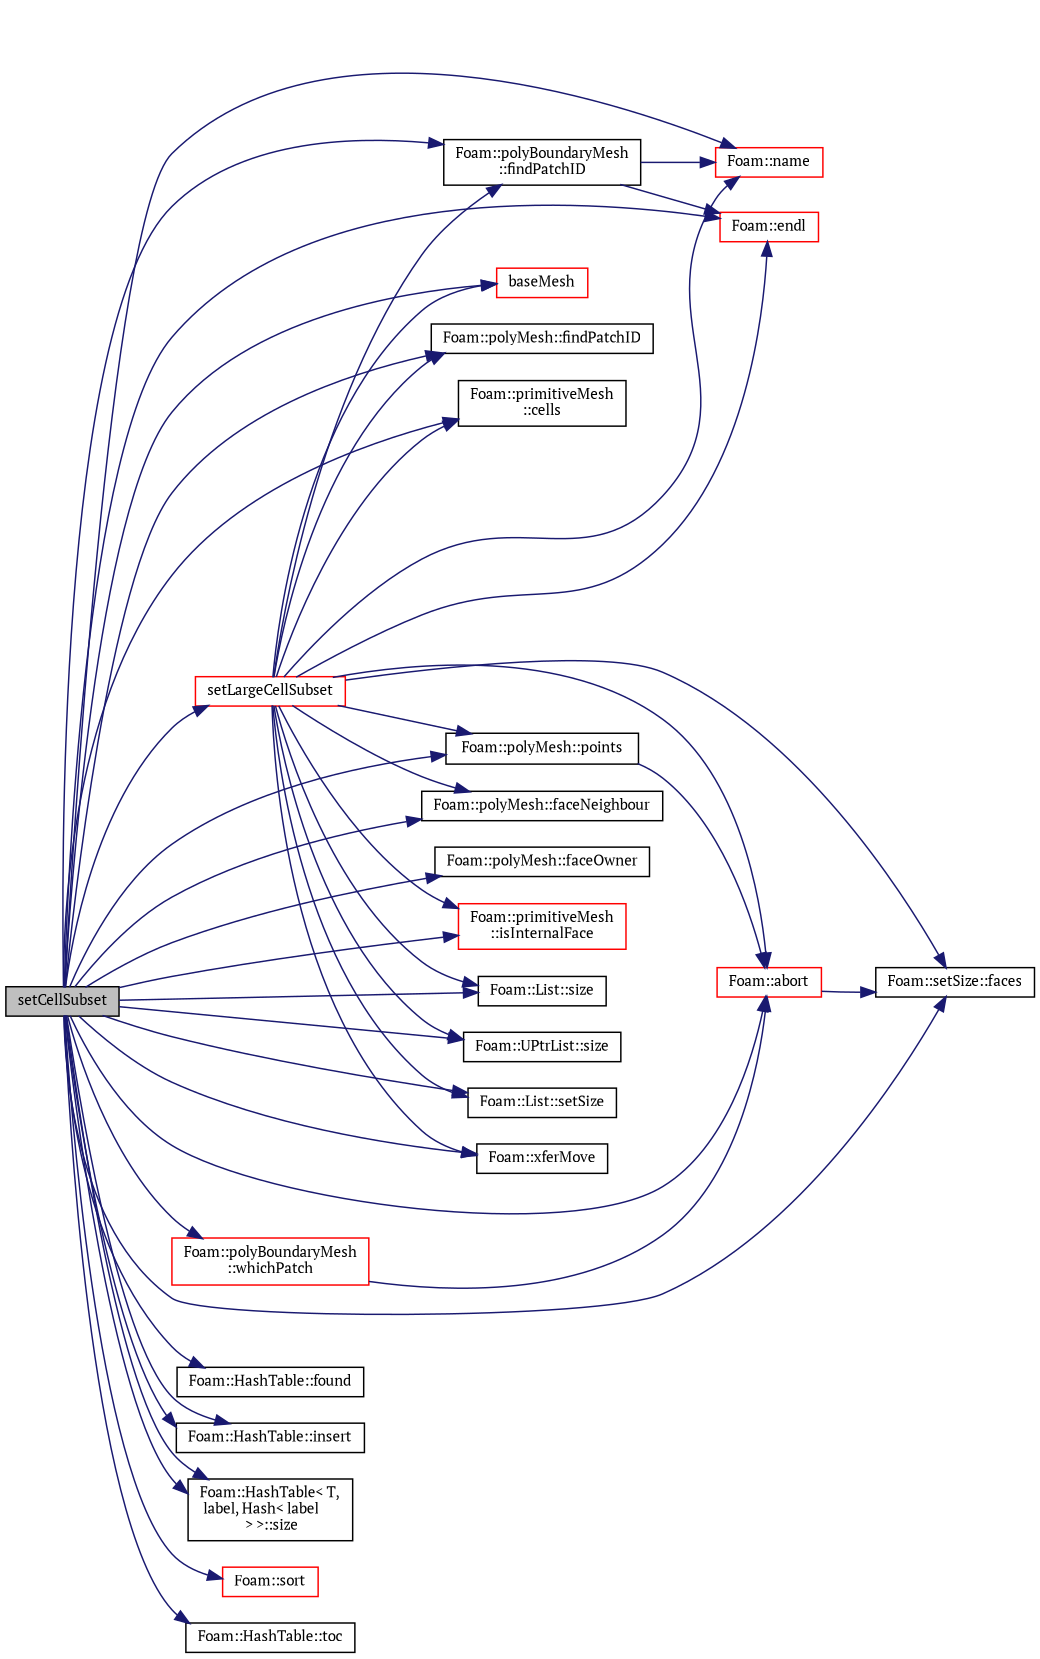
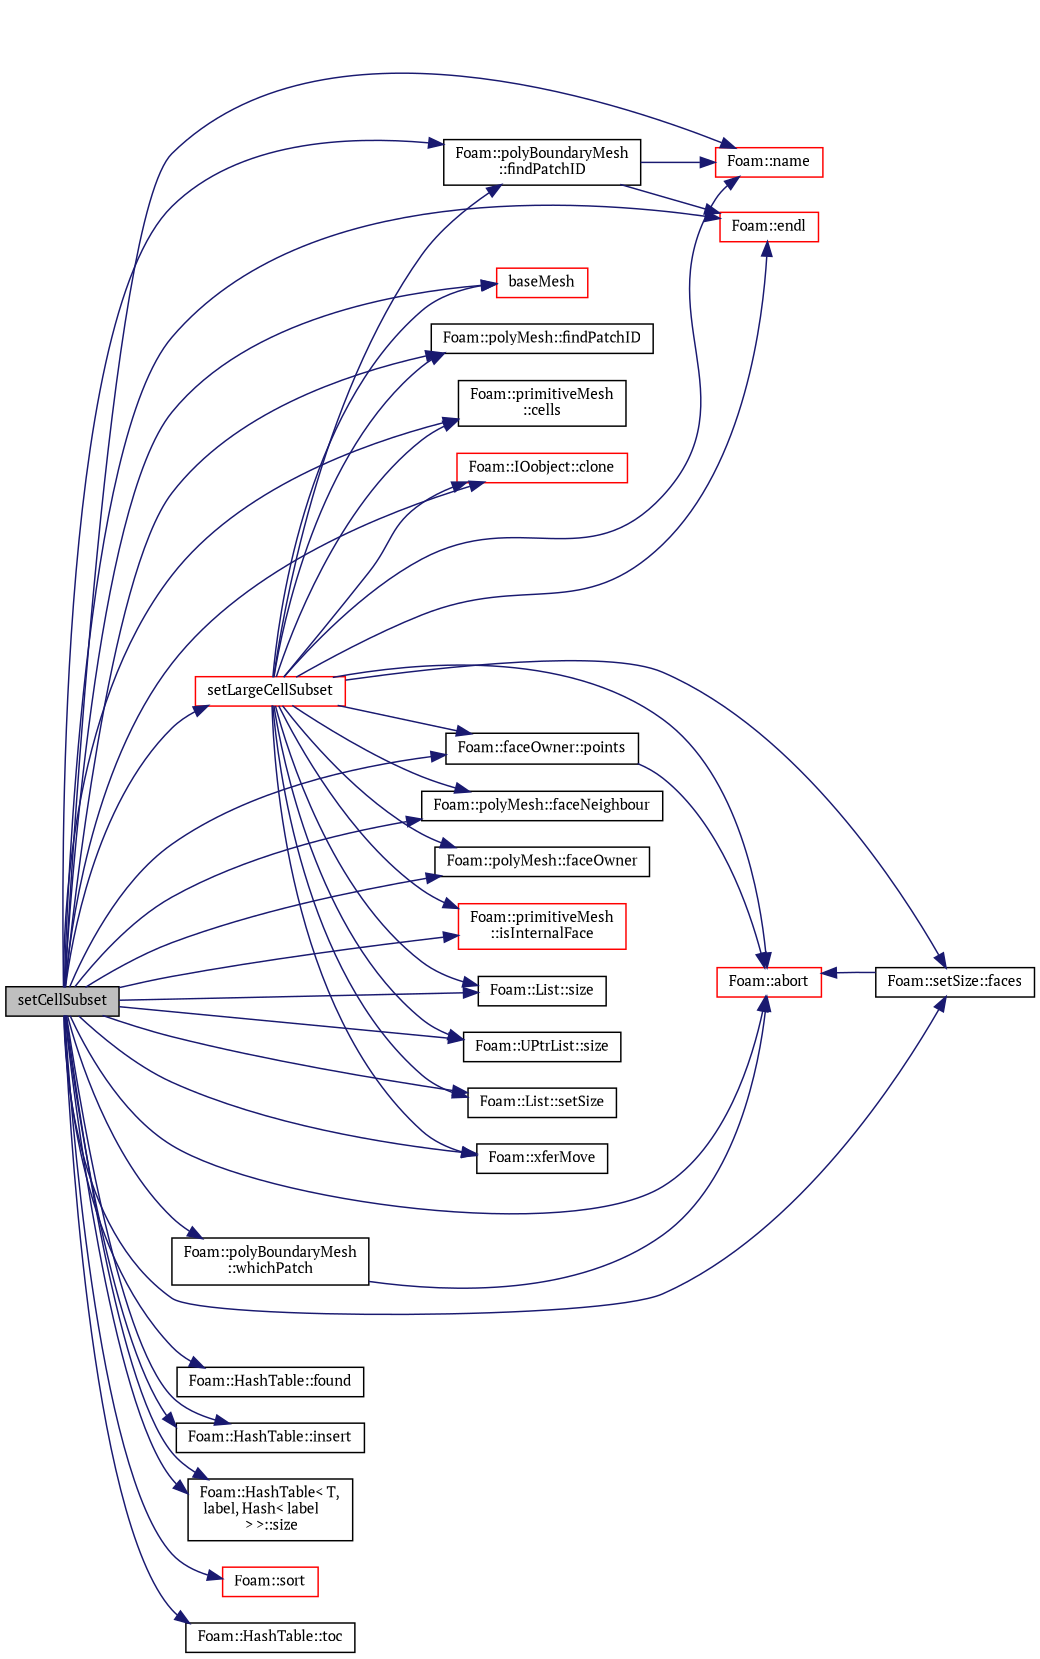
none -> (542, 468)
(542, 749) -> (542, 749)
none -> (354, 784)
(841, 992) -> (856, 972)
(270, 1262) -> (270, 1262)
